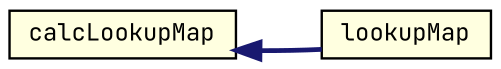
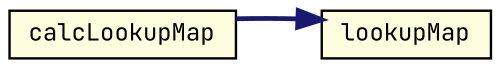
(291, 50) -> (267, 18)
